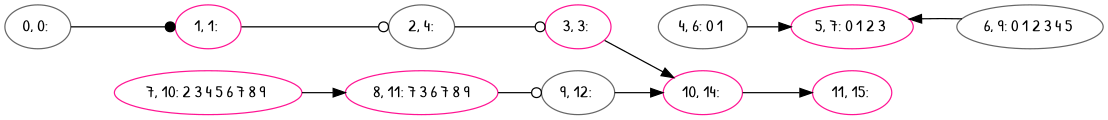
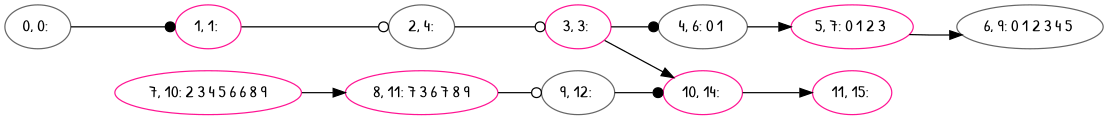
(942, 19) -> (929, 35)
none -> (630, 27)
(208, 93) -> (208, 93)
(634, 93) -> (634, 93)
